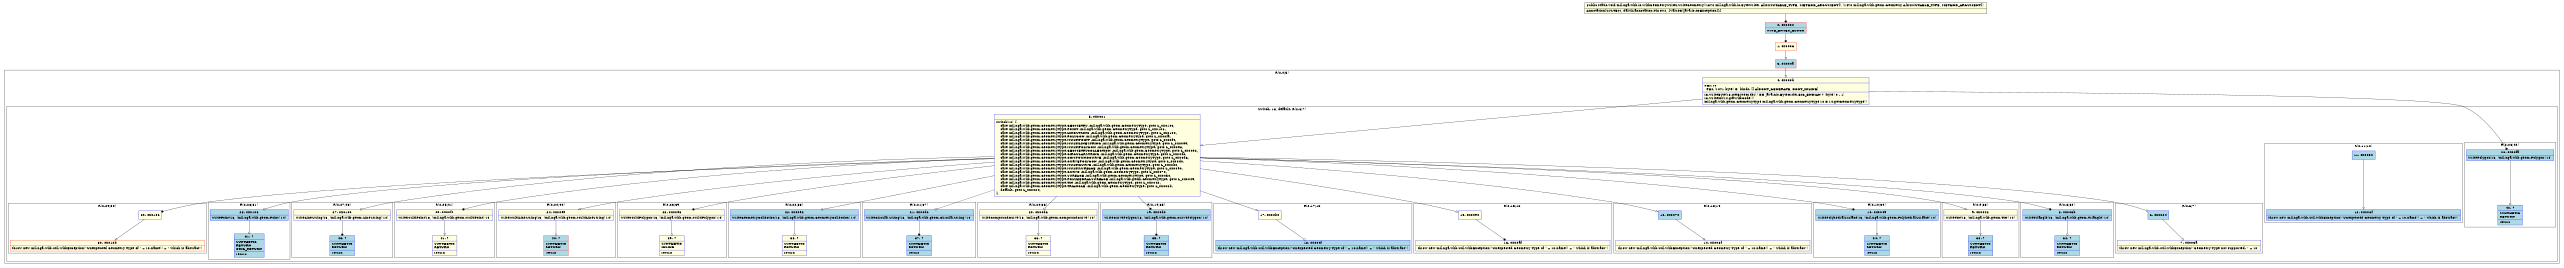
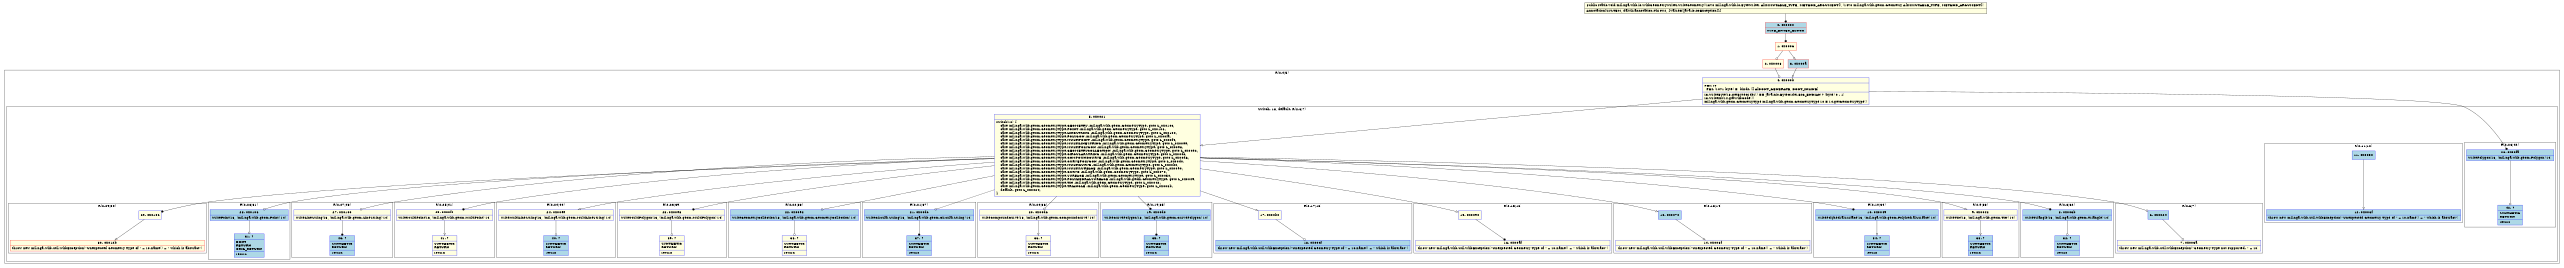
none -> (1773, 64)
(247, 242) -> (241, 242)
(556, 246) -> (556, 246)
(668, 247) -> (669, 247)
